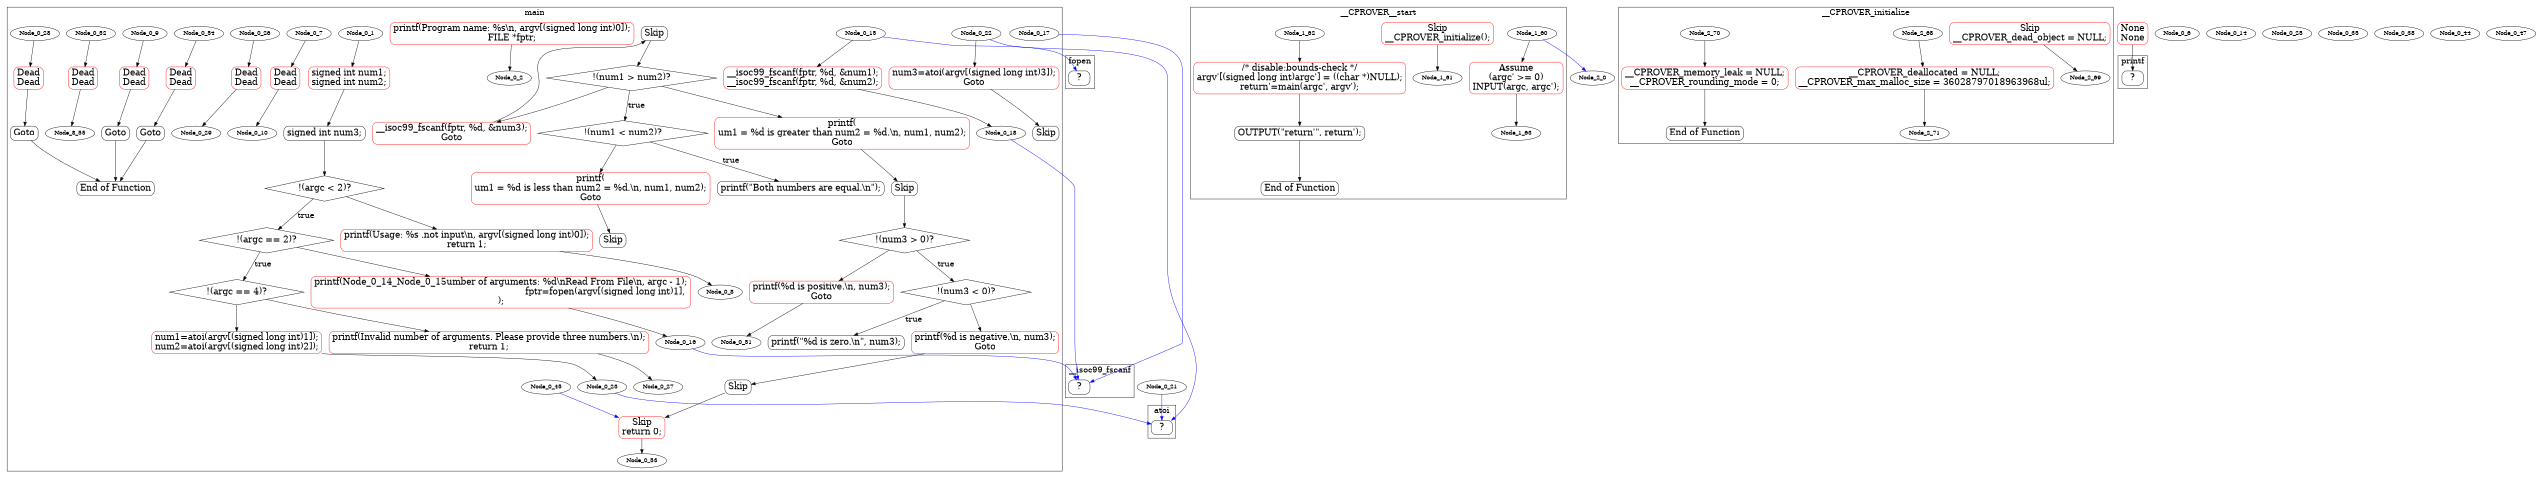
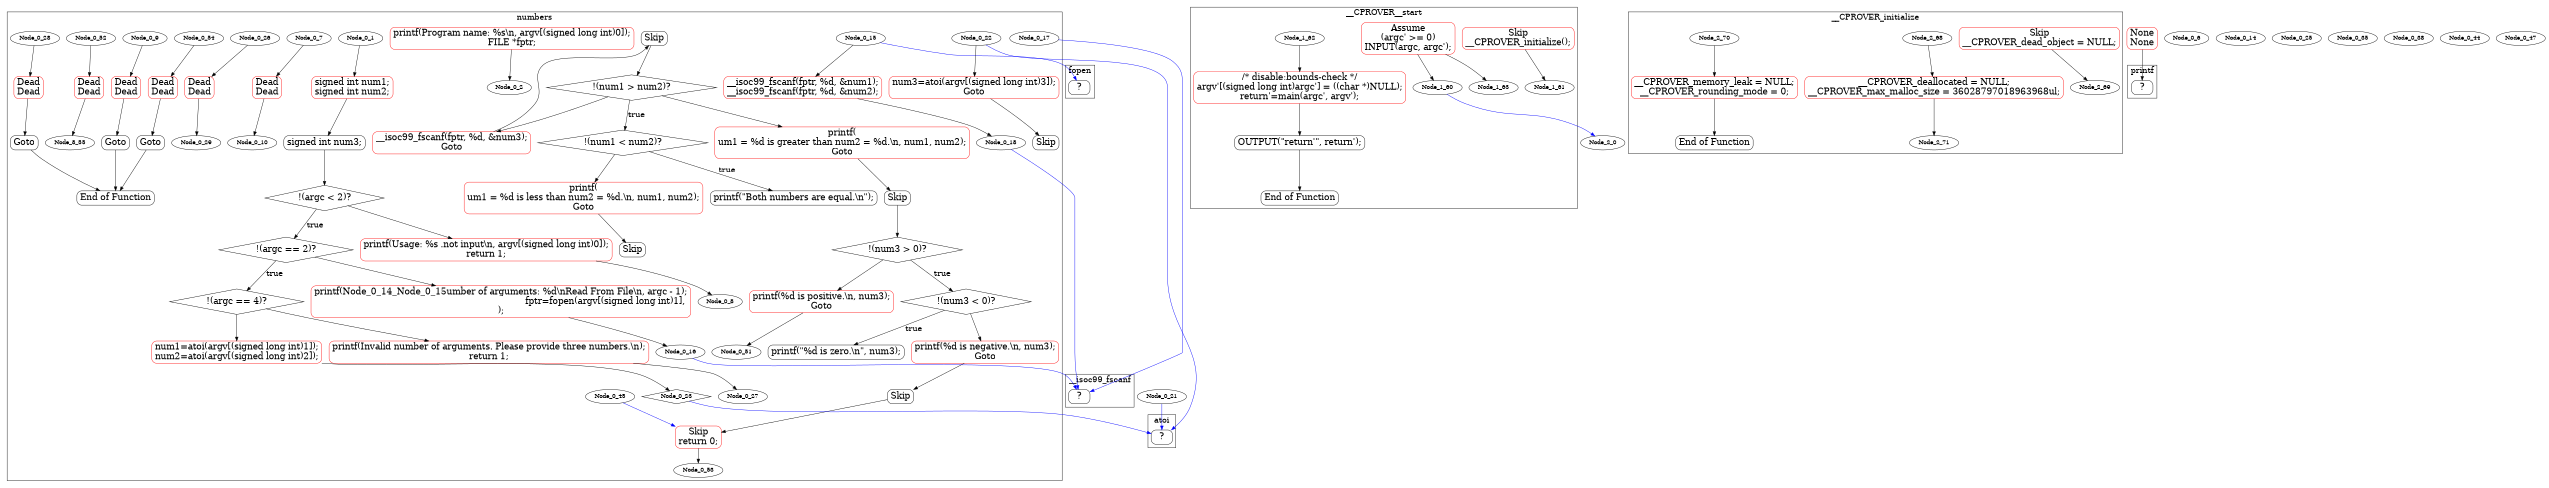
(535, 13) -> (535, 18)
(1526, 49) -> (1425, 66)
(602, 387) -> (676, 397)
